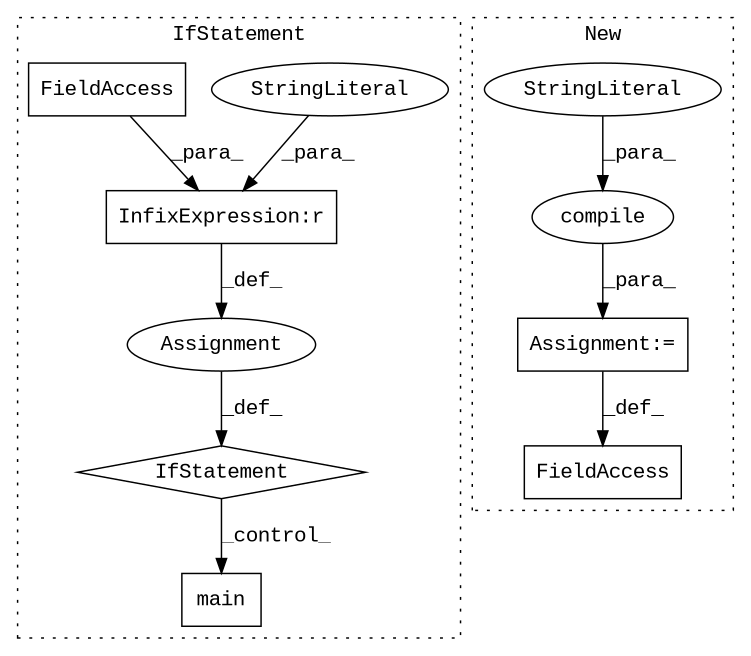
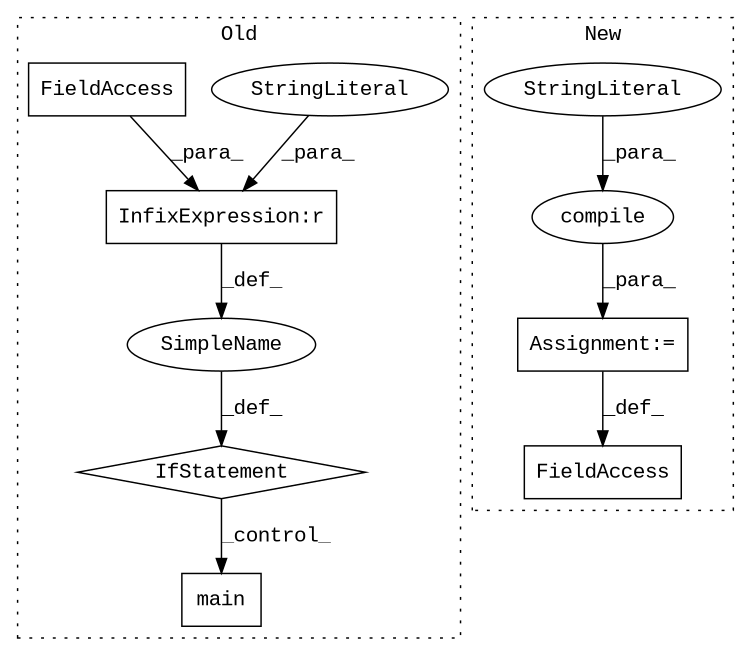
(239, 34) -> (239, 34)
(221, 345) -> (221, 345)
